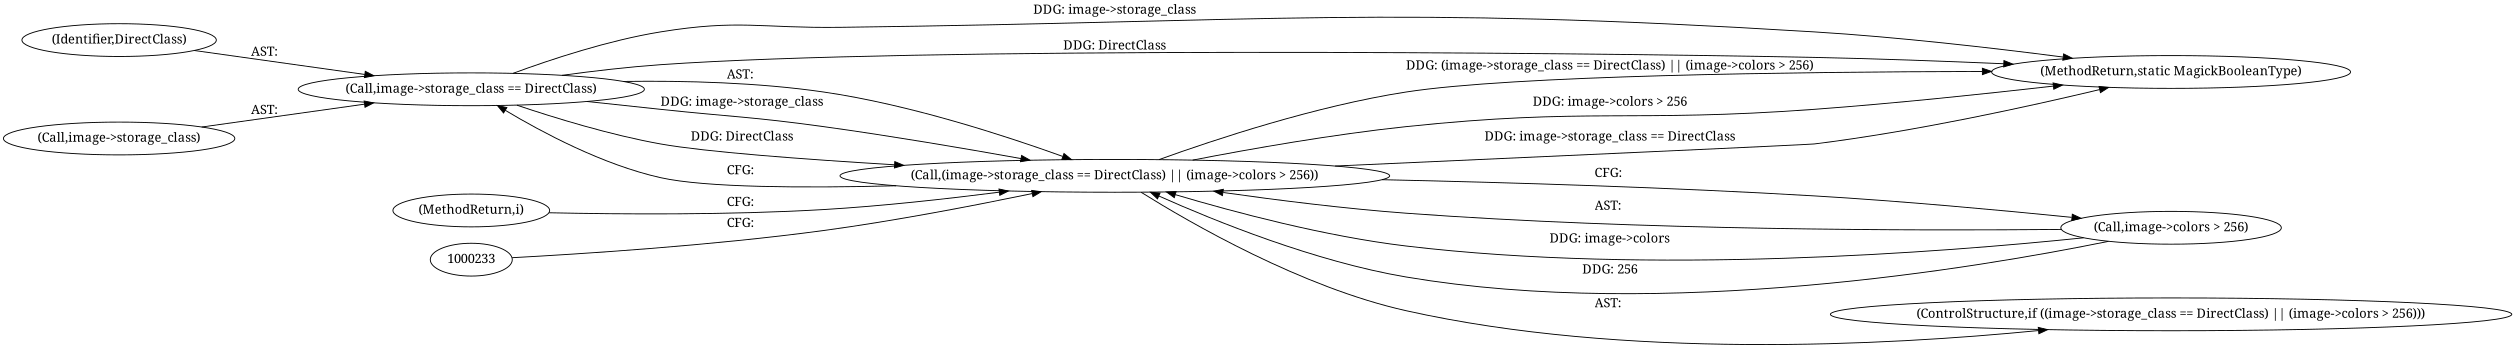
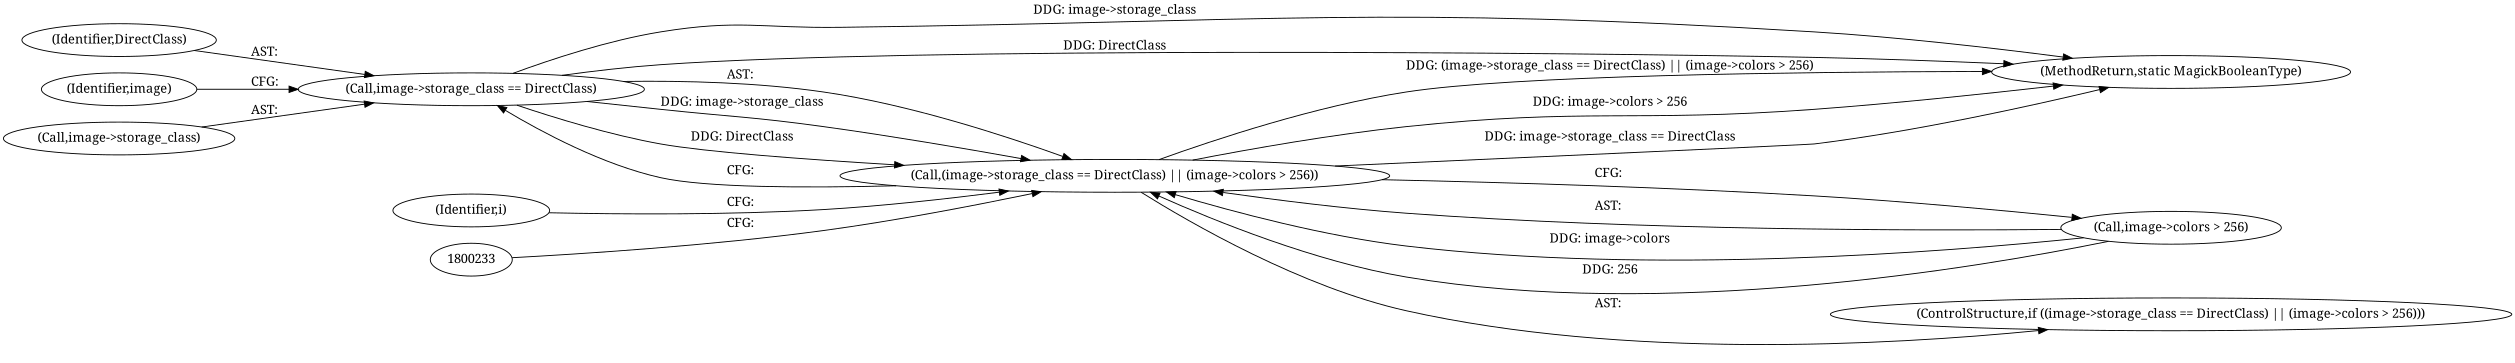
none -> (119, 89)
(471, 210) -> (471, 210)
(471, 260) -> (471, 260)
